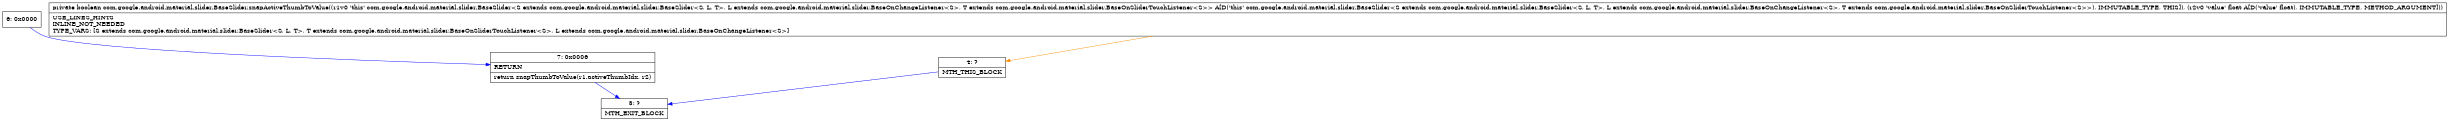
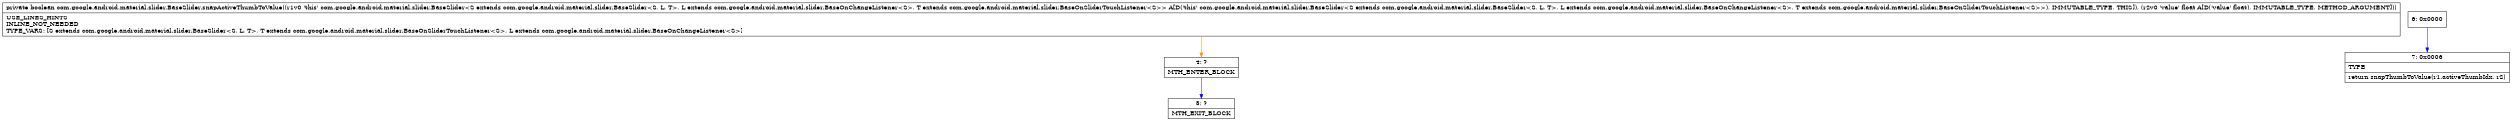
(508, 67) -> (2357, 67)
(972, 72) -> (1201, 72)
(605, 89) -> none
